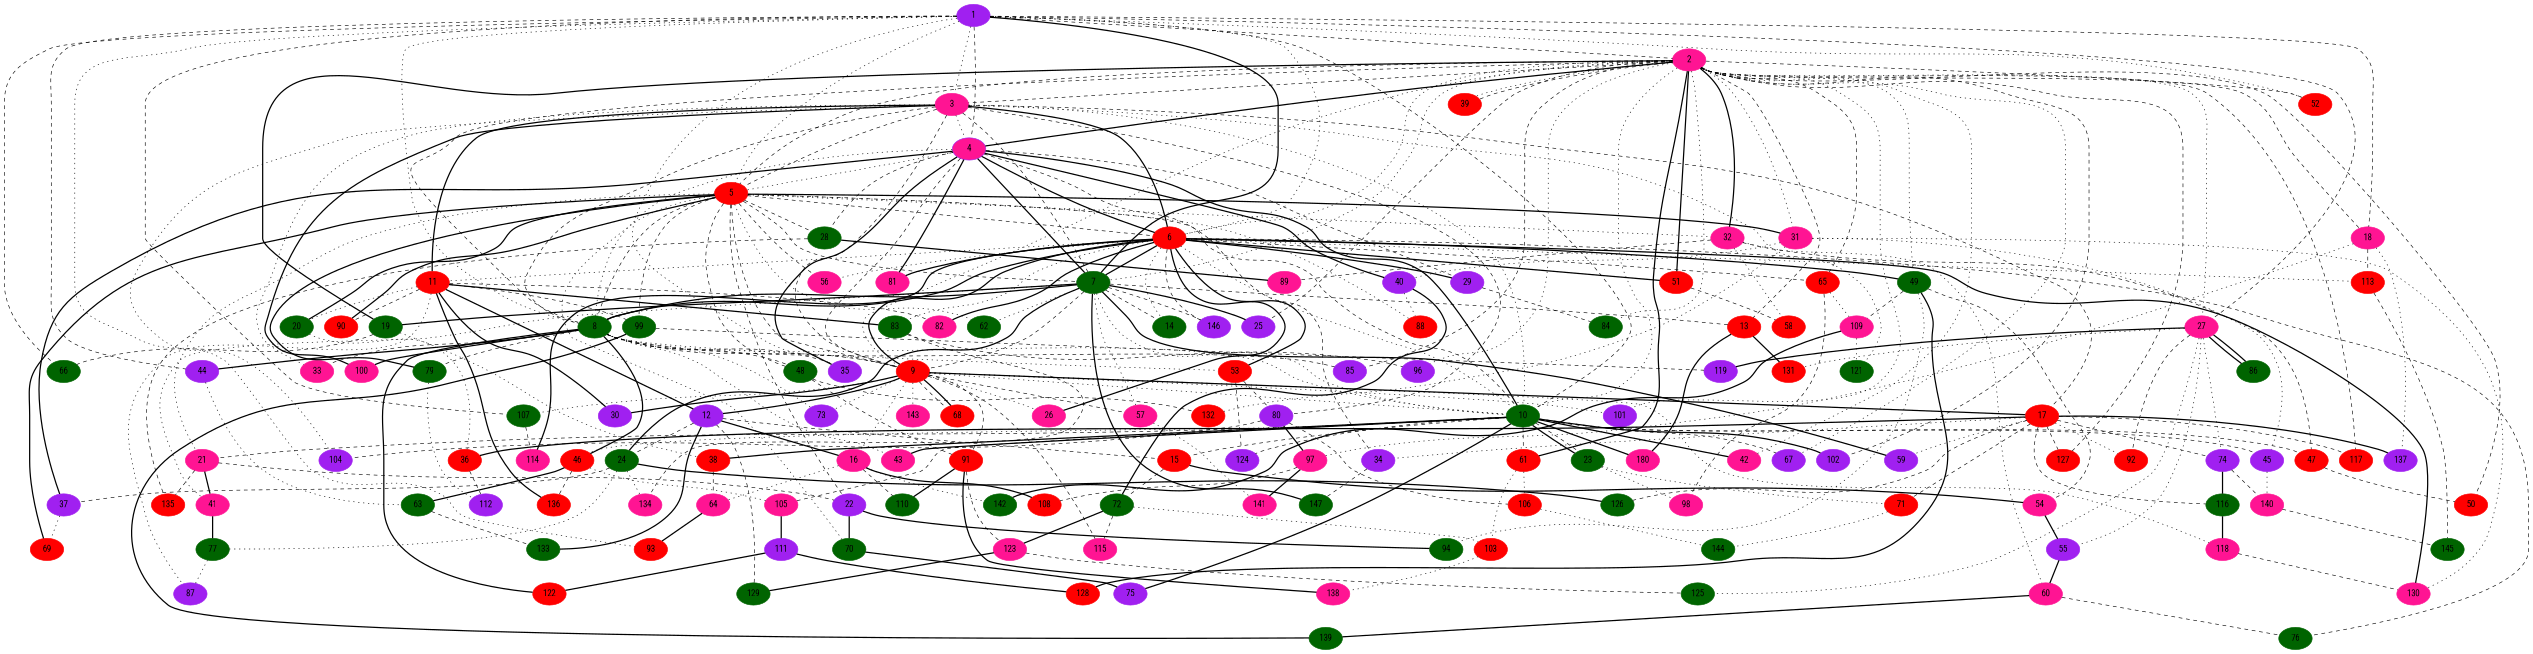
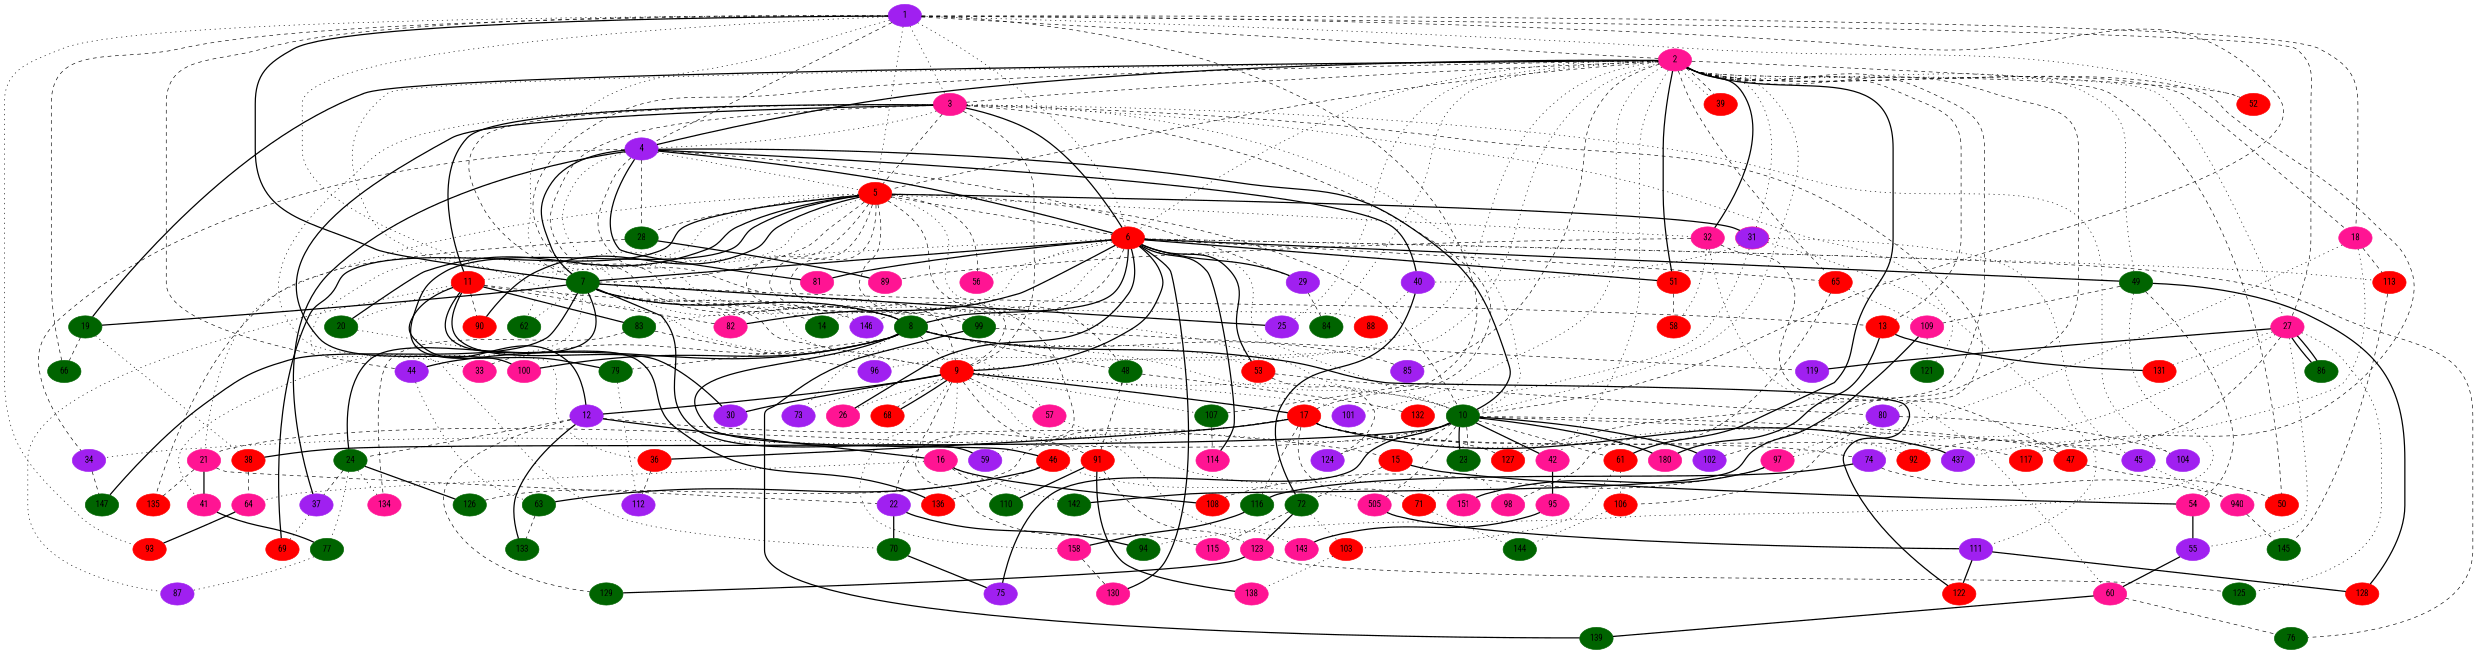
(969, 149) -> (642, 149)
(1442, 159) -> (1420, 112)
(1795, 238) -> (1752, 238)
(2297, 253) -> (2019, 374)
(845, 371) -> none
(1291, 435) -> (1830, 438)
(898, 460) -> none
(1789, 460) -> none
(2401, 460) -> (1958, 460)
(781, 505) -> (1375, 505)
(1260, 505) -> (1464, 505)
none -> (1553, 505)
(2267, 505) -> (2237, 505)
(2223, 549) -> (1074, 549)
